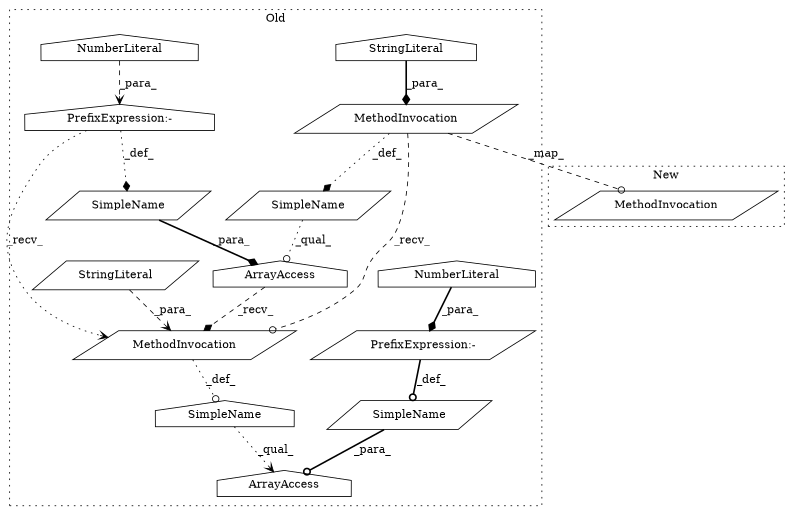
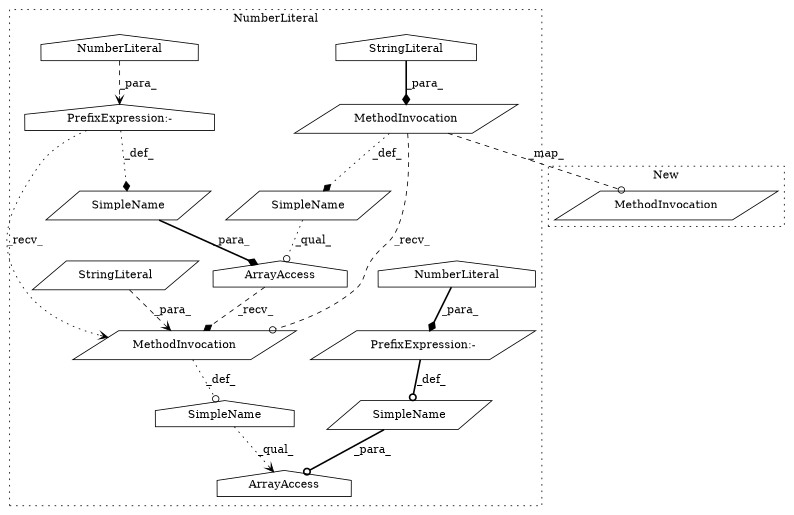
(276, 19) -> (276, 19)
